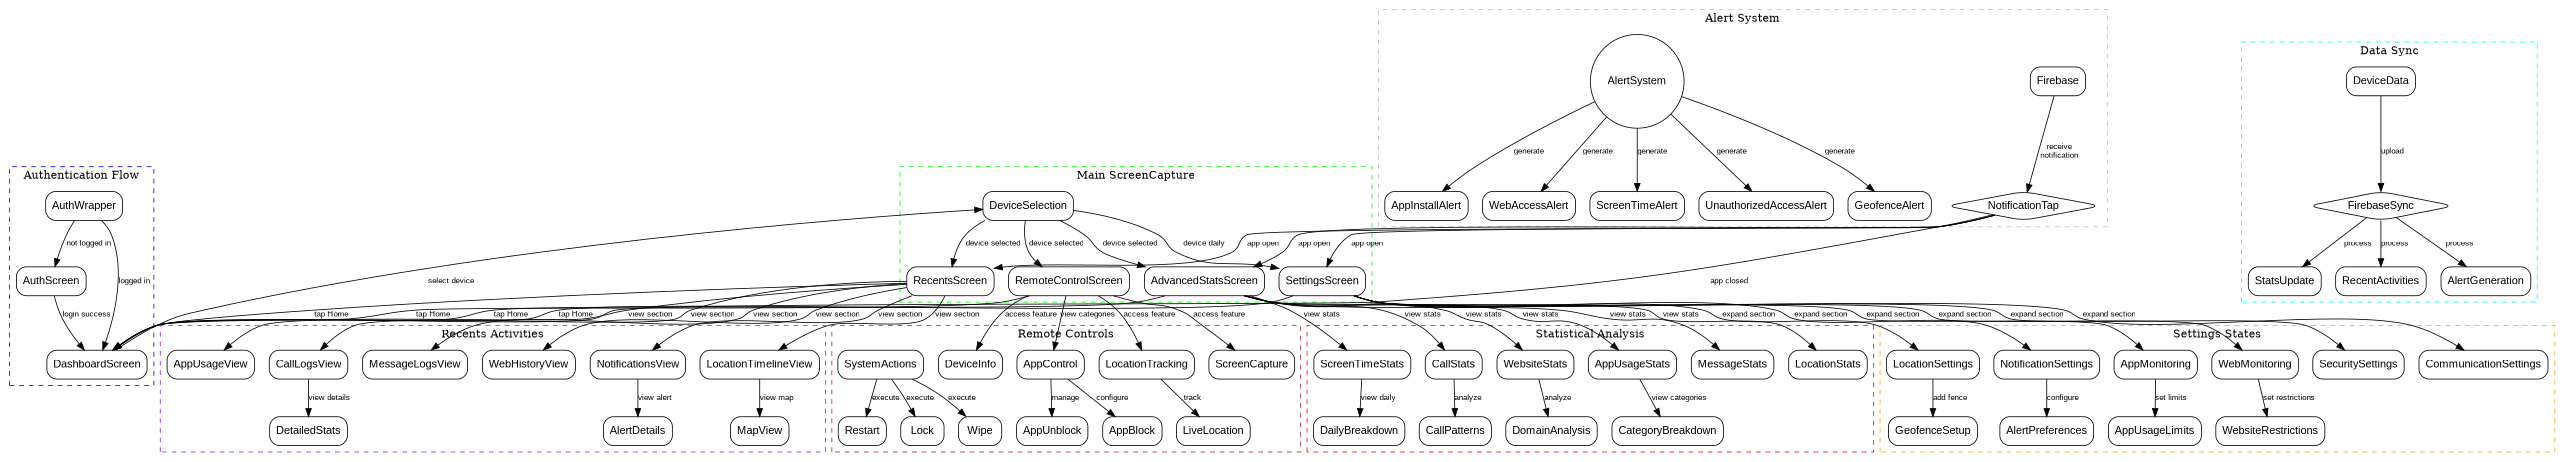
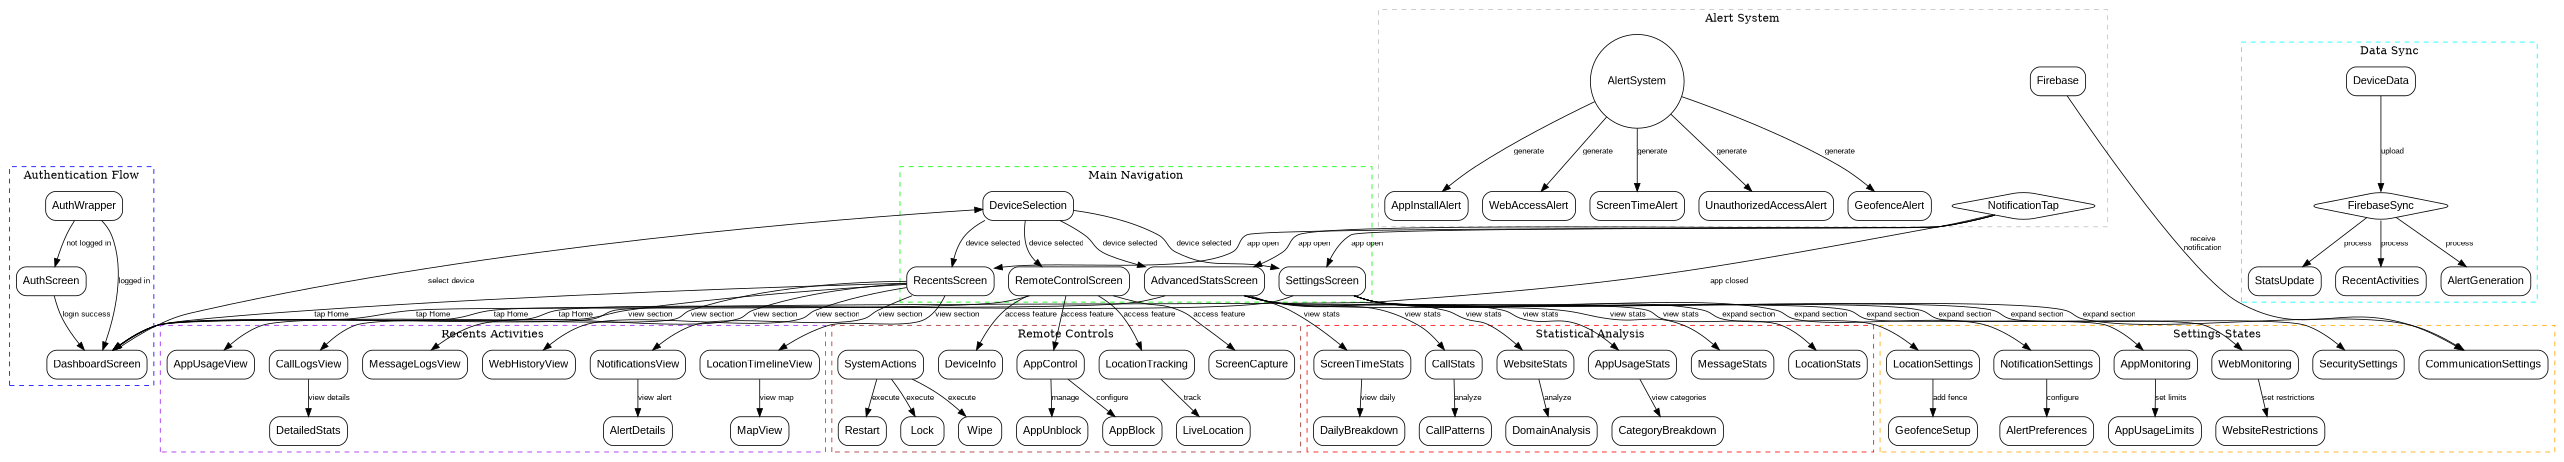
(2042, 140) -> (2221, 289)
(1136, 176) -> (1136, 176)
(1204, 244) -> (1204, 244)
(1088, 315) -> (1088, 315)
